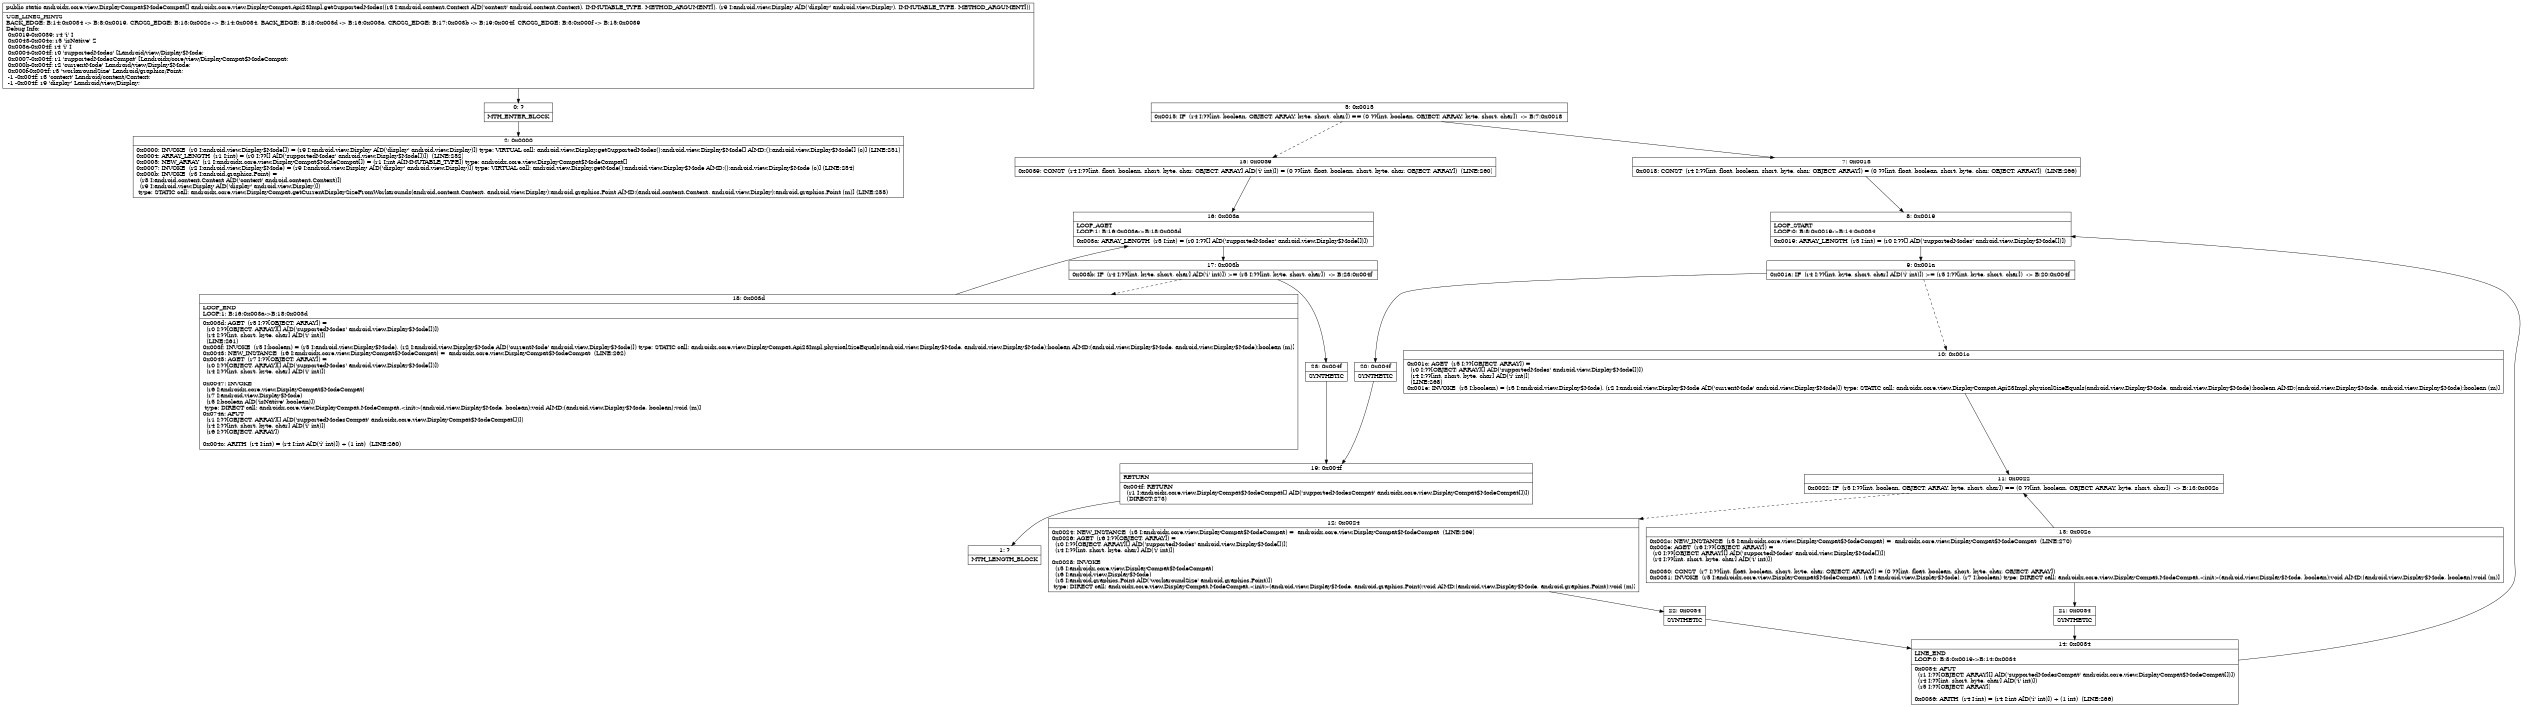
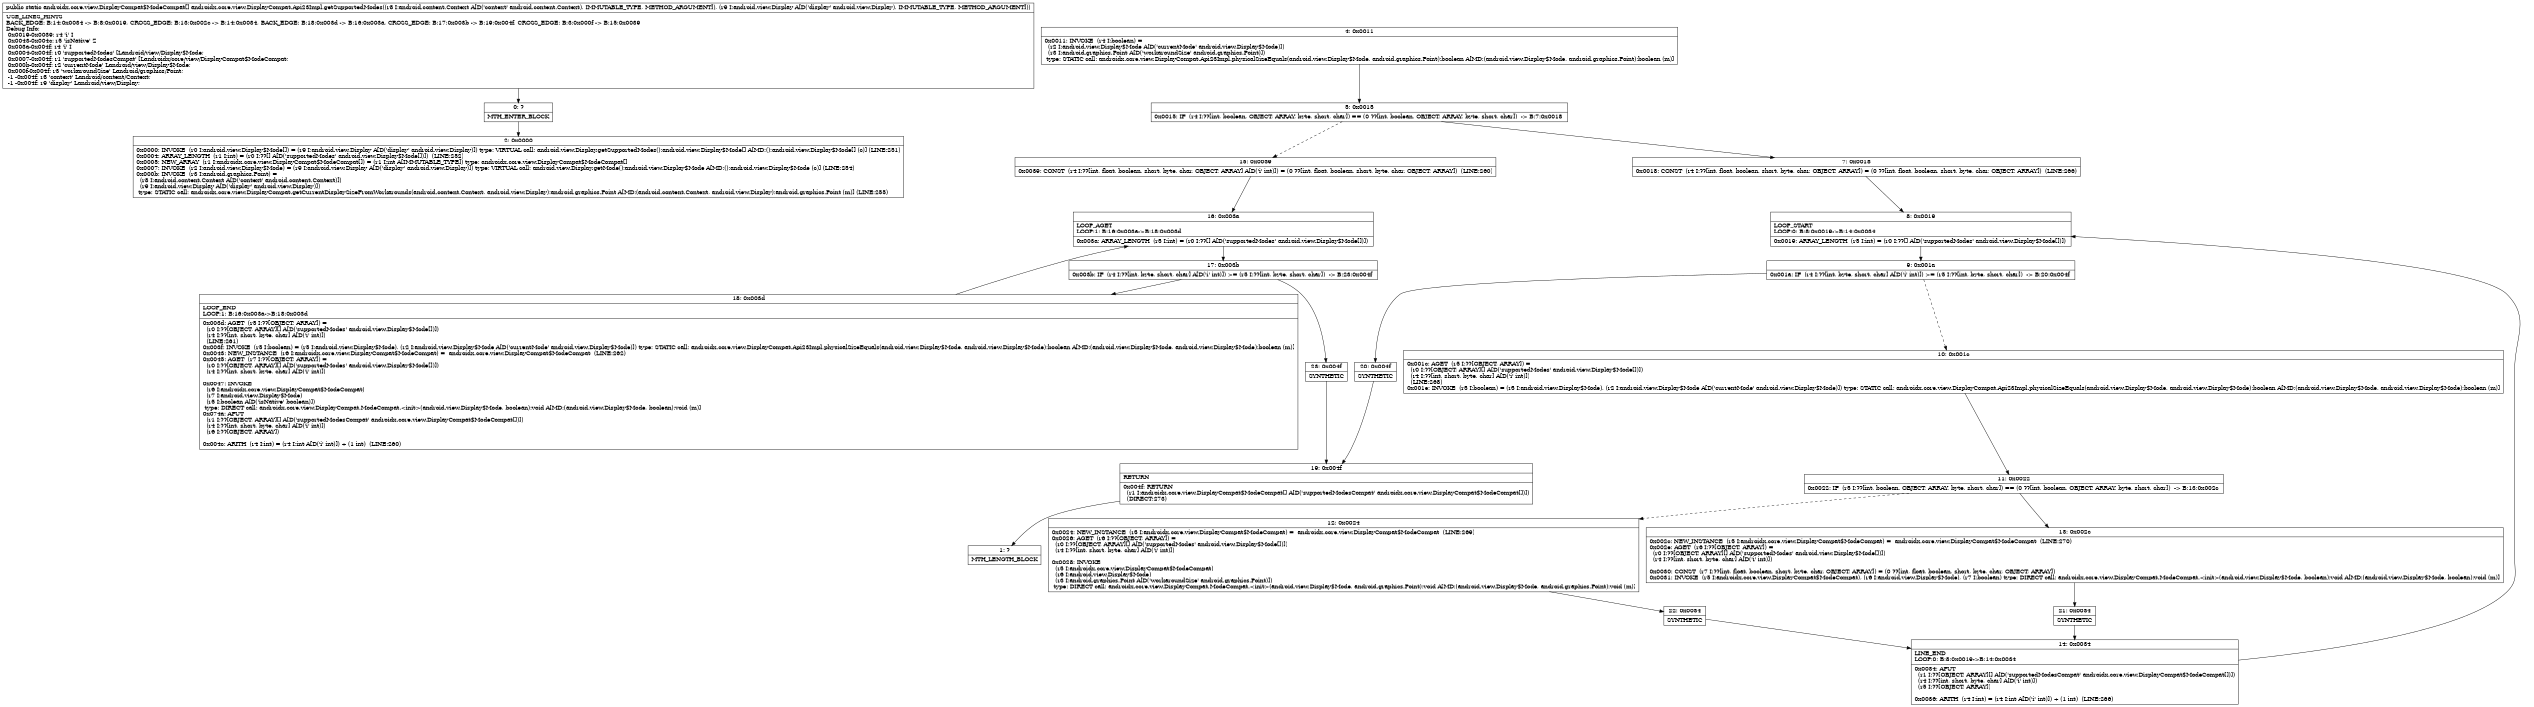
none -> (1359, 46)
(1148, 287) -> (1148, 287)
(2040, 512) -> (2033, 509)
